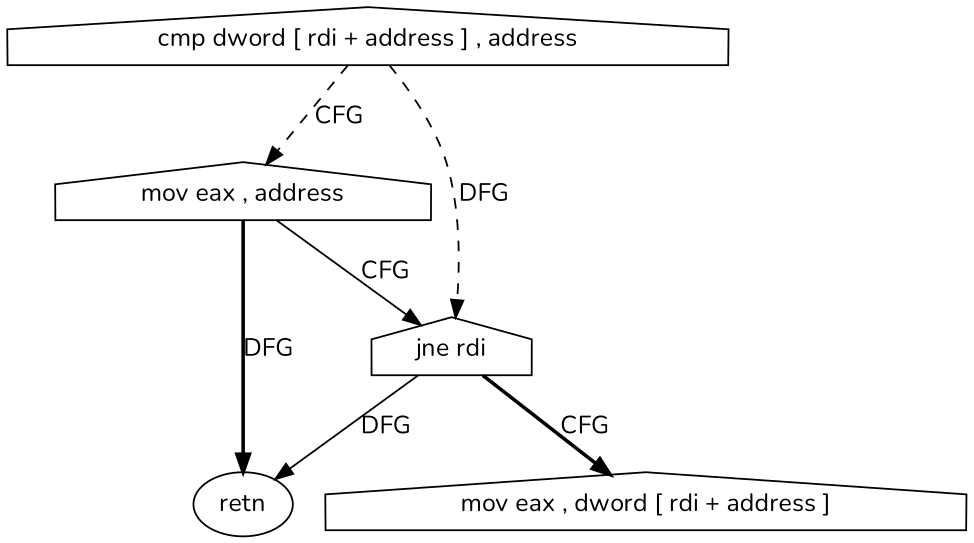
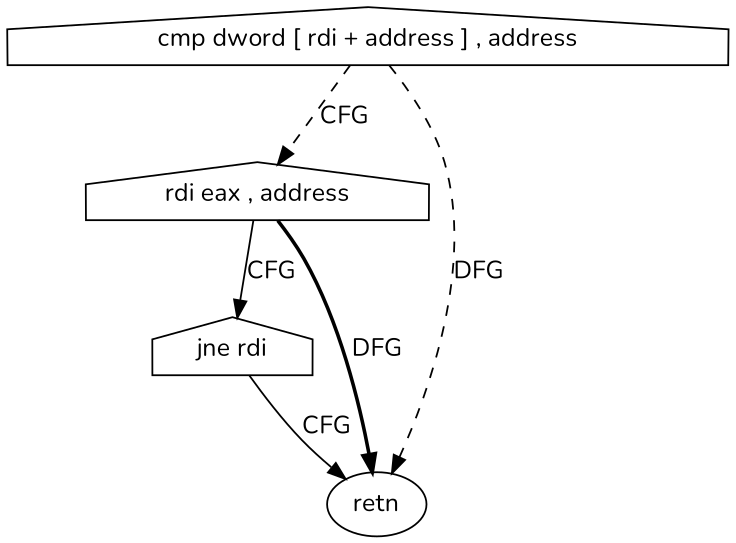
(450, 175) -> (453, 257)
(243, 194) -> (257, 194)
(387, 427) -> (327, 427)
(646, 504) -> none
